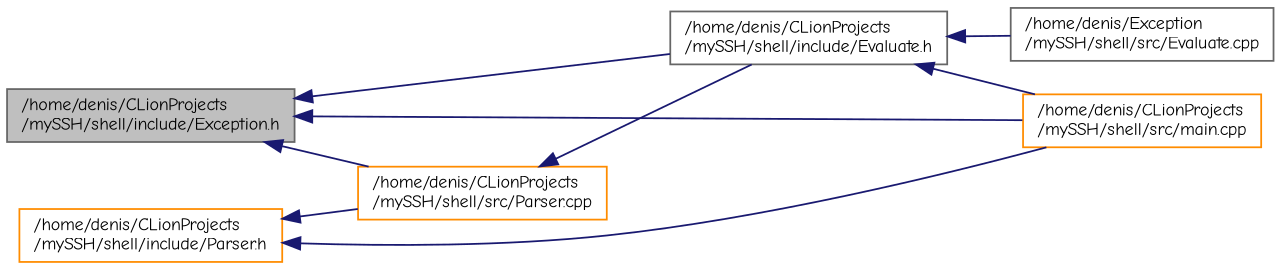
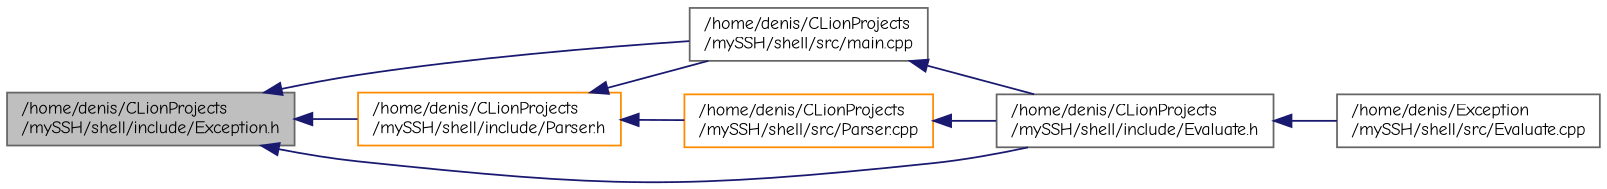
(984, 82) -> (981, 80)
(1142, 121) -> (809, 34)
(325, 156) -> (335, 119)
